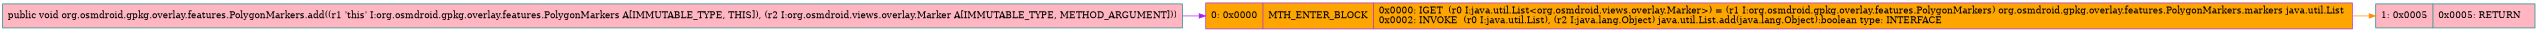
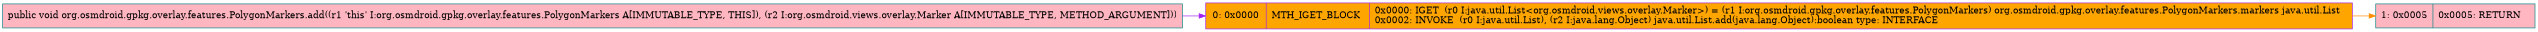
(1318, 16) -> (1316, 16)
